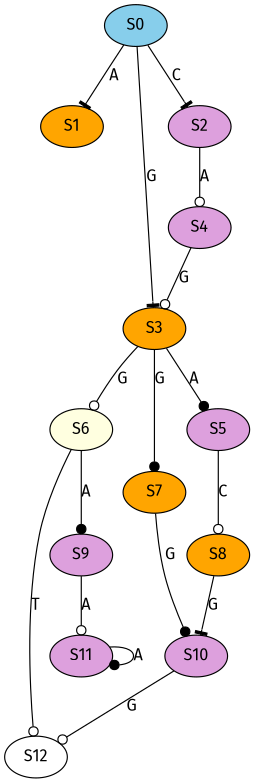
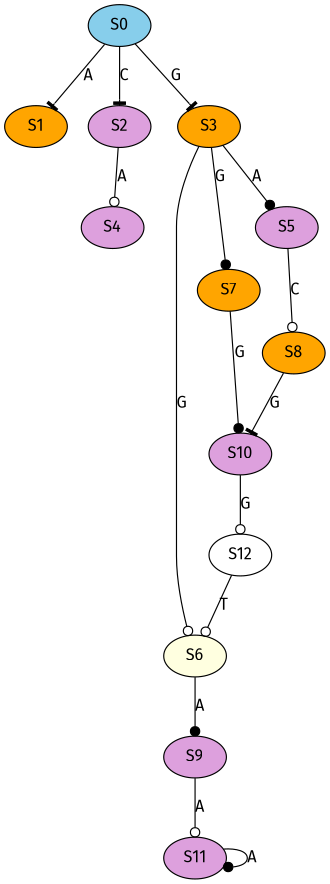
(179, 274) -> none
(32, 585) -> (220, 601)
